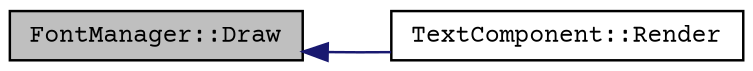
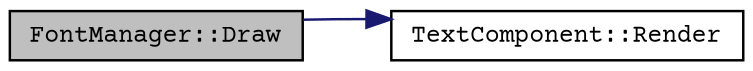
(360, 52) -> (335, 19)
